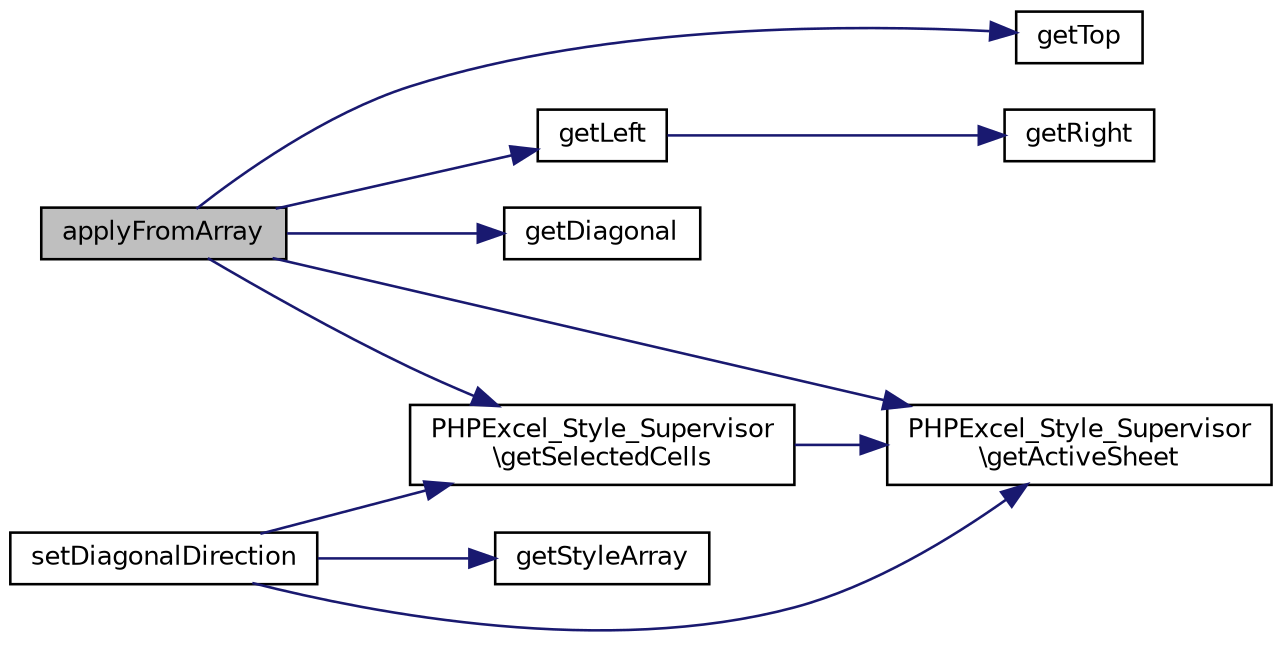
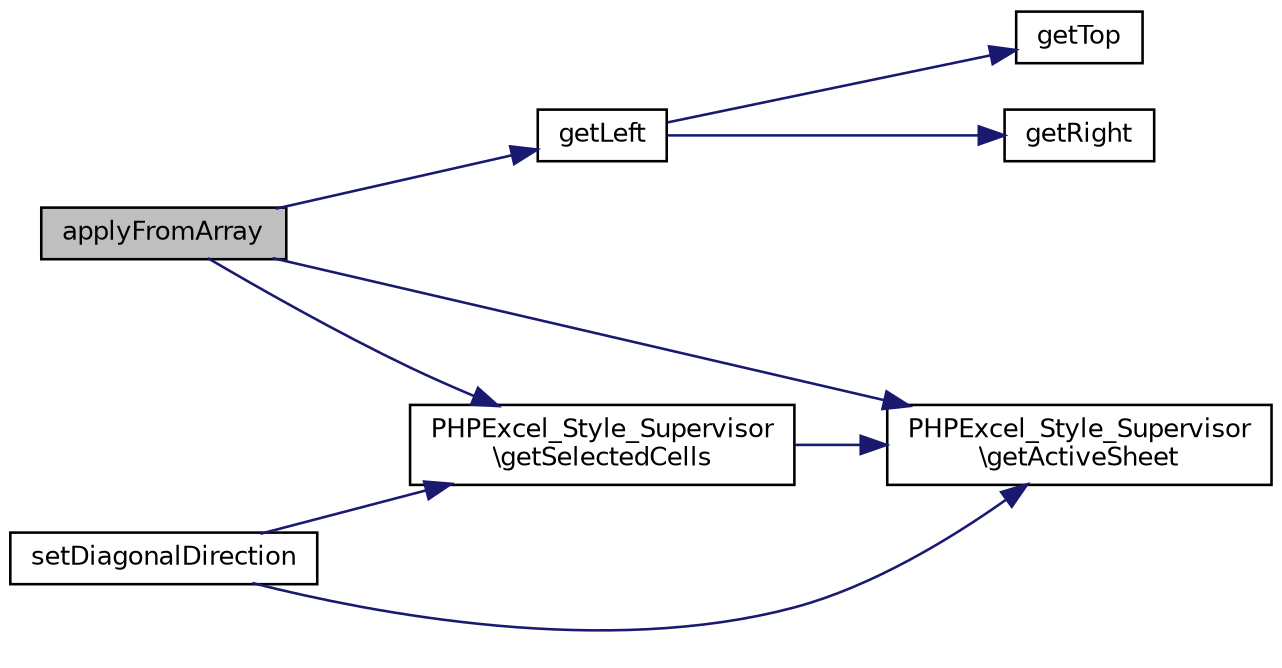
(574, 49) -> (829, 89)
(602, 233) -> none
(602, 558) -> none
